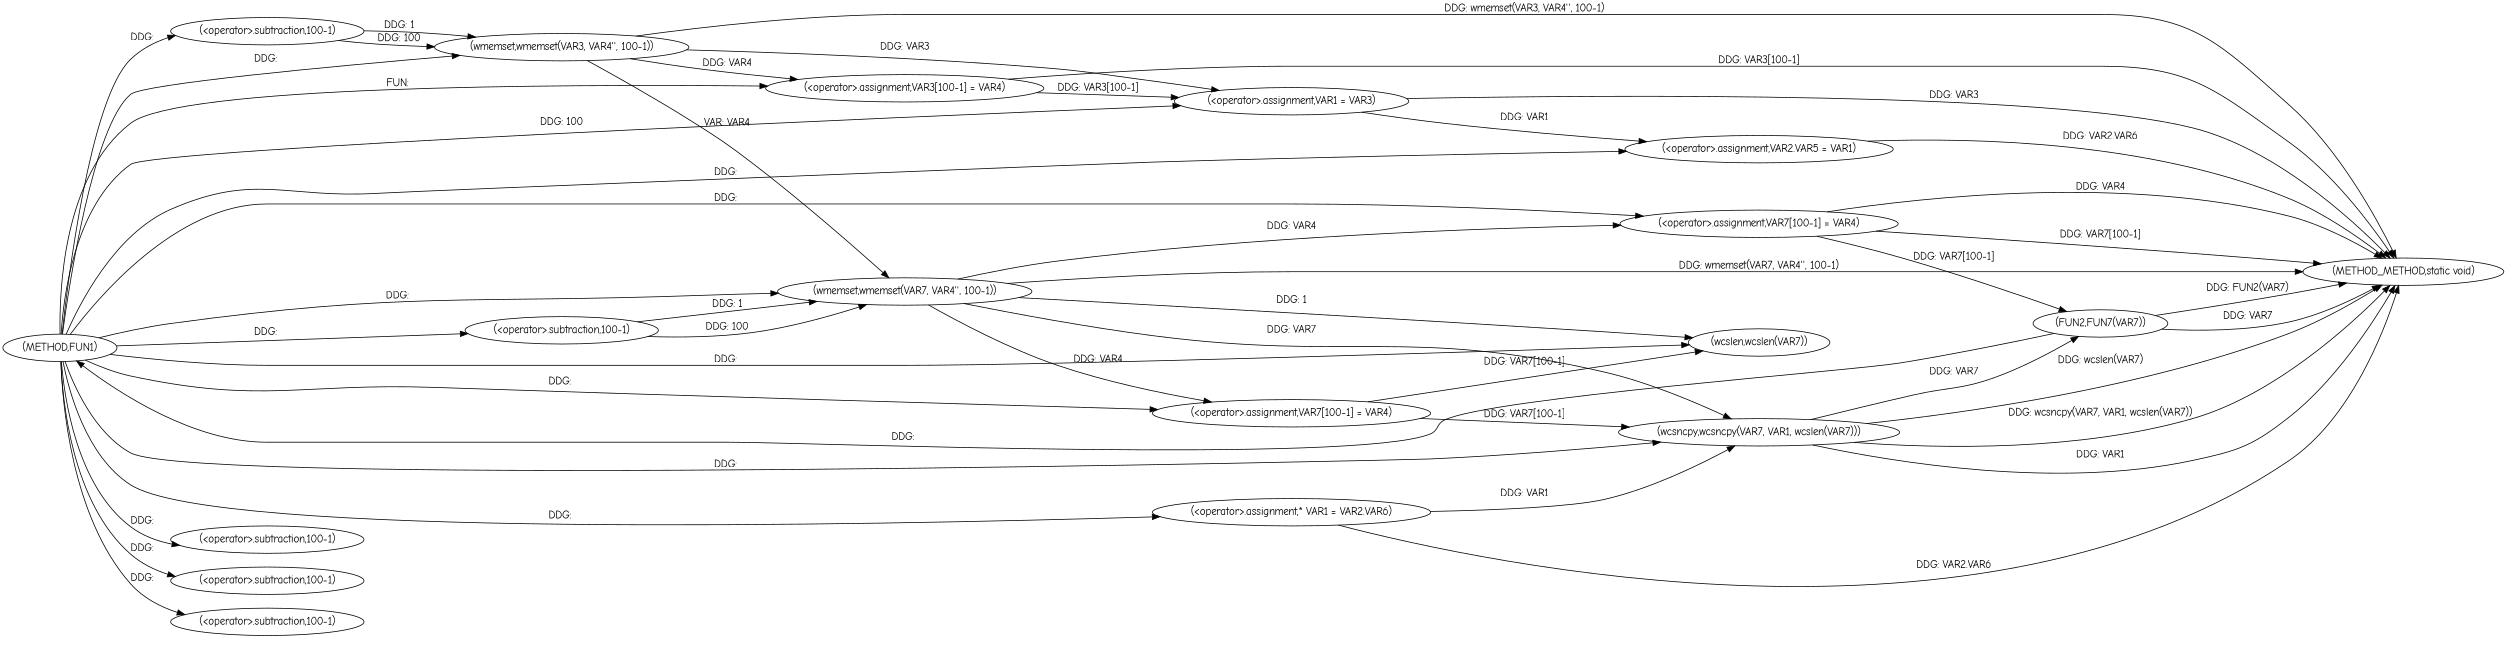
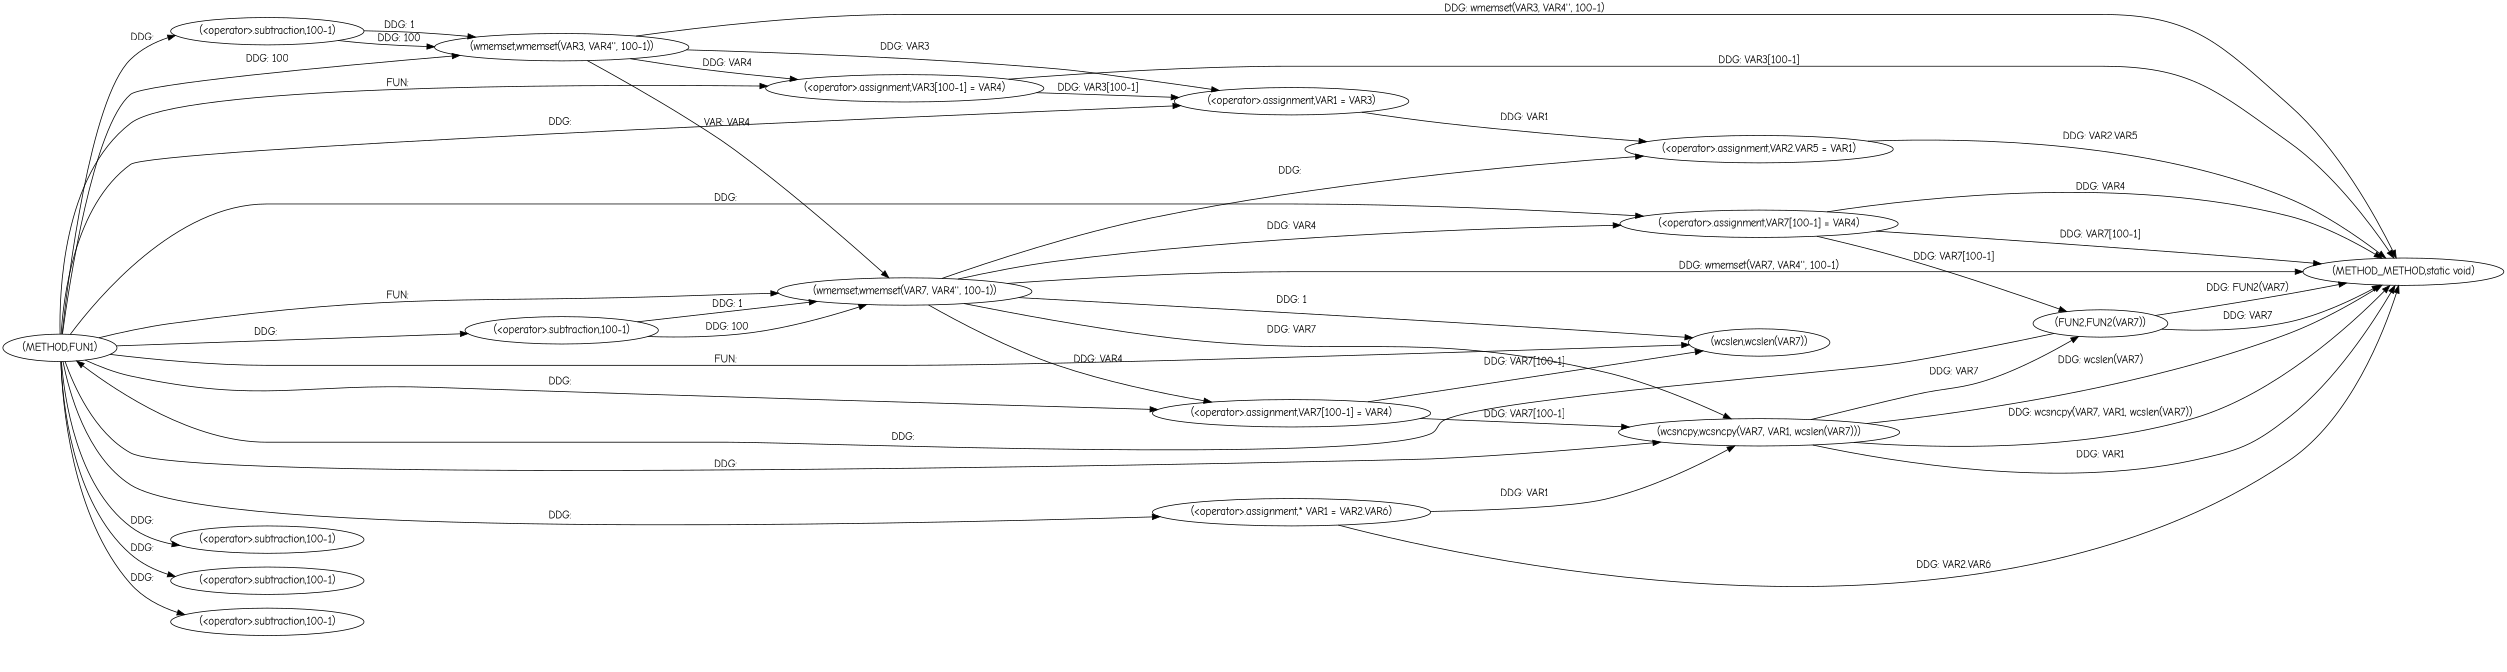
(267, 59) -> (267, 59)
(1916, 101) -> none
(562, 122) -> (562, 122)
(2100, 137) -> (2100, 137)
(810, 175) -> (1284, 195)
(399, 296) -> (399, 296)
(2100, 323) -> (2100, 323)
(727, 360) -> (727, 360)
